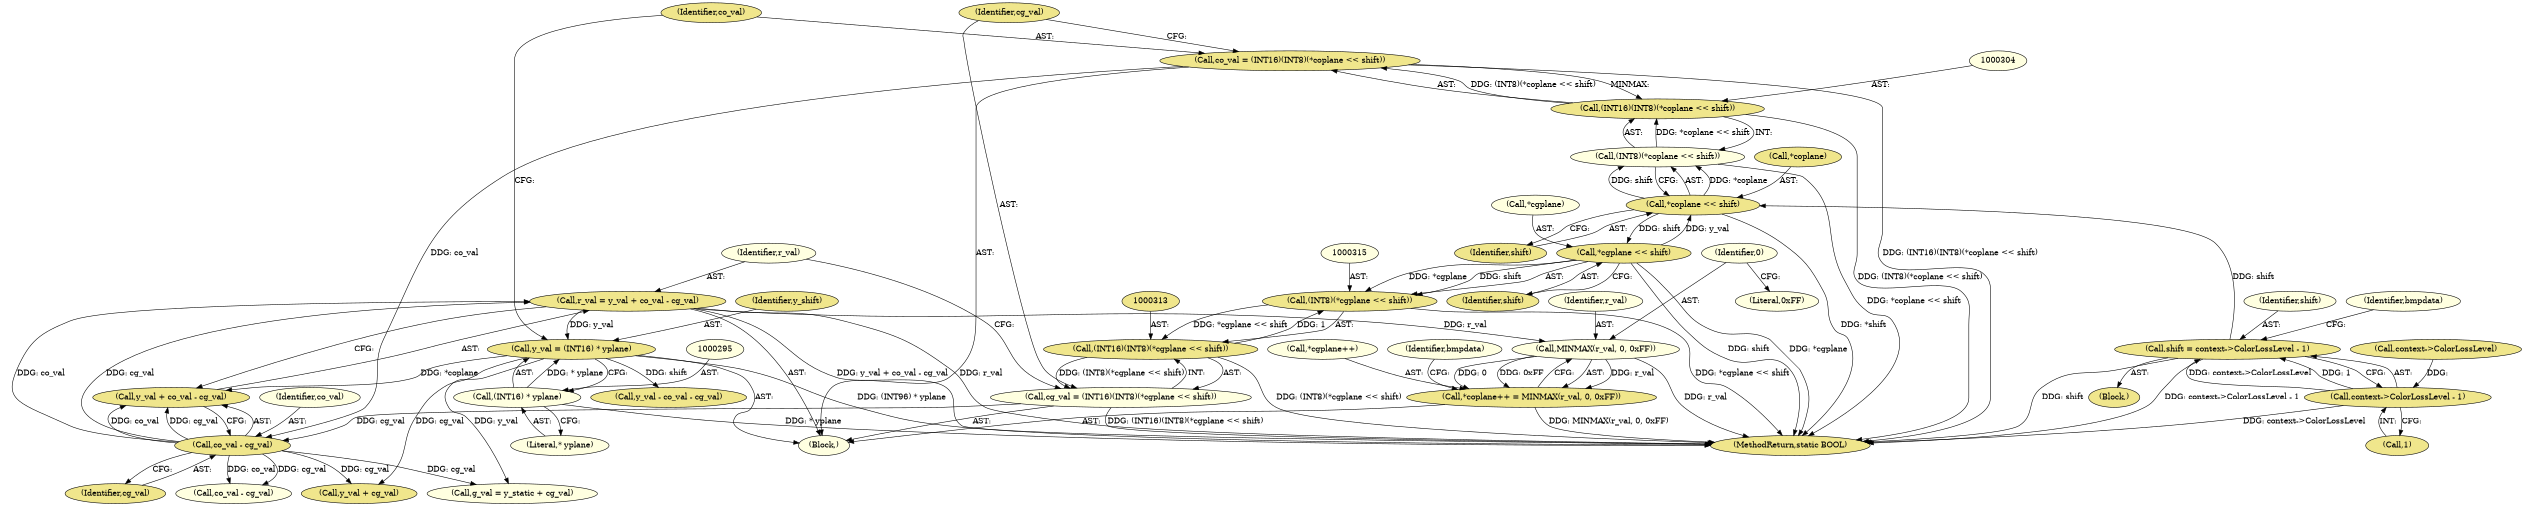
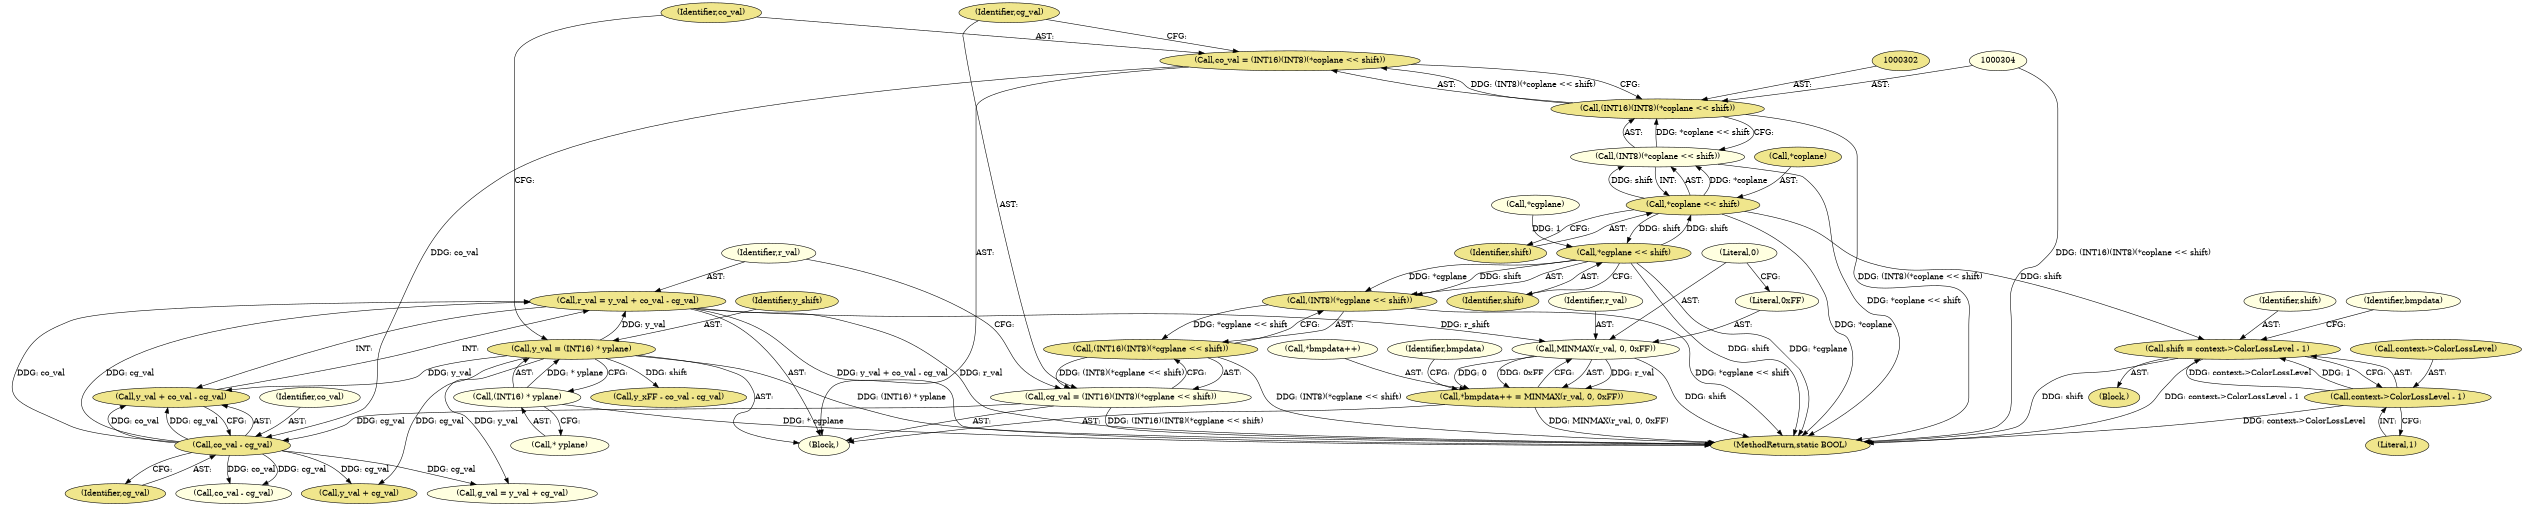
none -> (1901, 61)
(1631, 85) -> (1631, 85)
(1883, 130) -> (2011, 294)
(1765, 133) -> (1765, 133)
(1669, 181) -> (1669, 181)
(2043, 214) -> (1970, 271)
(1547, 229) -> (1547, 229)
(1707, 229) -> (1707, 229)
(1350, 253) -> none
(1739, 253) -> (1739, 253)
(1151, 301) -> none
(571, 320) -> (614, 331)
(1311, 325) -> (1311, 325)
(1465, 325) -> (1465, 325)
(1864, 325) -> (1864, 325)
none -> (1705, 331)
(366, 349) -> (366, 349)
(472, 349) -> (472, 349)
(715, 349) -> none
(1323, 349) -> (1323, 349)
(450, 373) -> (450, 373)
(1198, 373) -> (1198, 373)
(2439, 373) -> (2439, 373)
(669, 397) -> (669, 397)
(902, 397) -> (902, 397)
(1532, 397) -> (1532, 397)
(1706, 397) -> (1706, 397)
(814, 421) -> (814, 421)
(560, 446) -> (560, 446)
(2397, 446) -> (2397, 446)
(512, 494) -> (512, 494)
